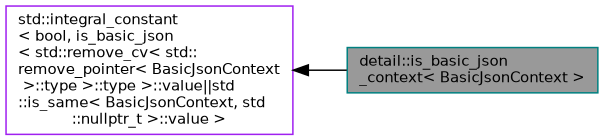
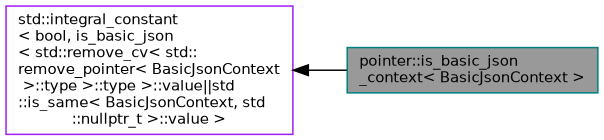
(473, 70) -> (473, 70)
